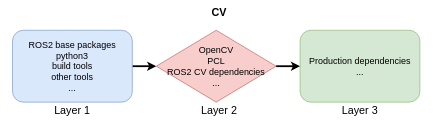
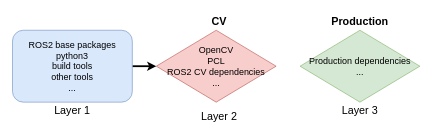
(219, 12) -> (219, 21)
none -> (360, 21)
(285, 66) -> none
(360, 66) -> (360, 66)
(219, 111) -> (219, 117)
